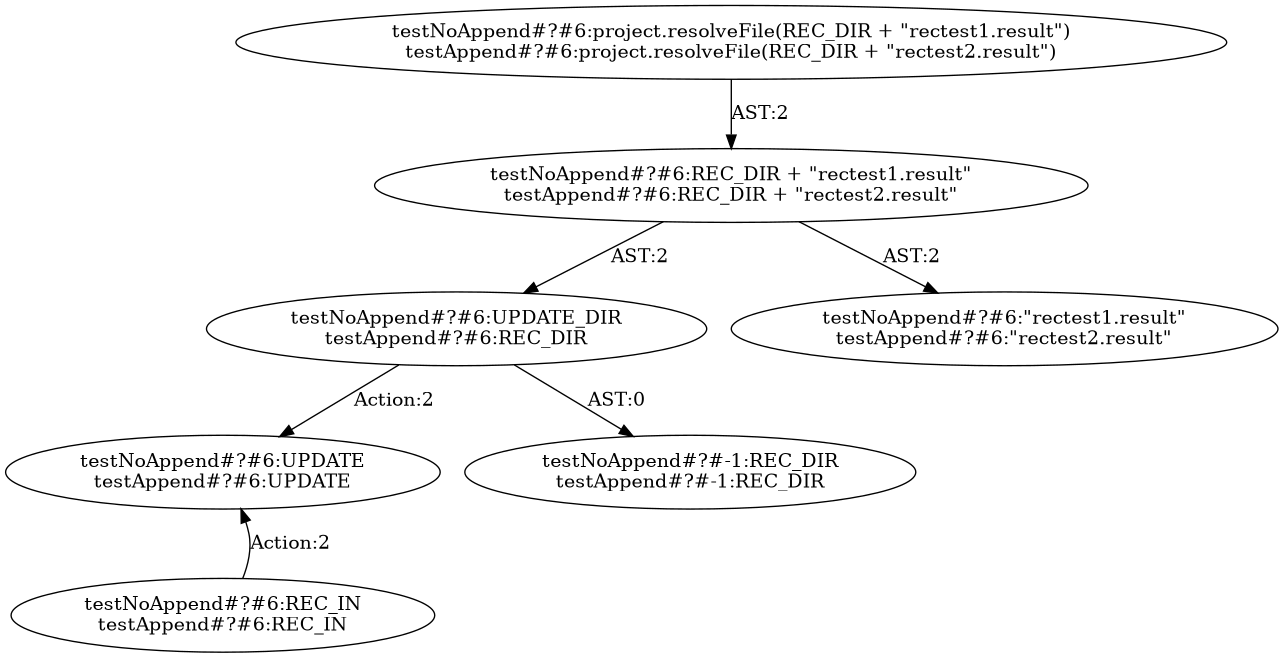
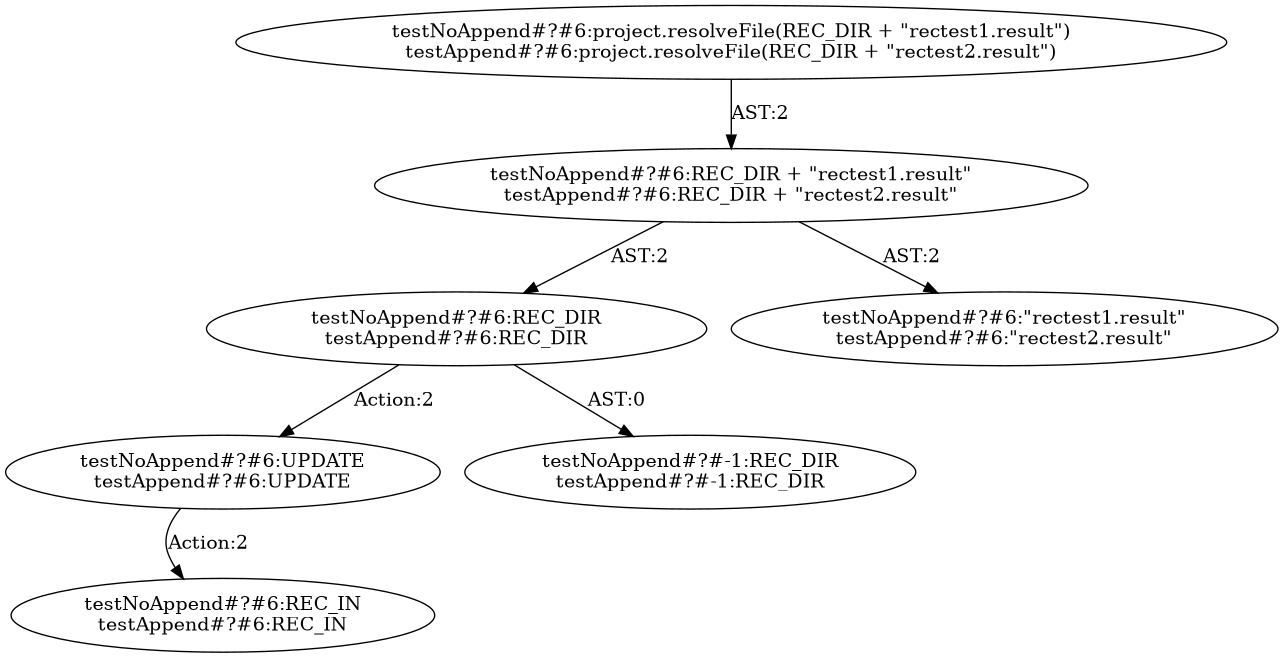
(457, 329) -> (457, 329)
(250, 551) -> (166, 537)
